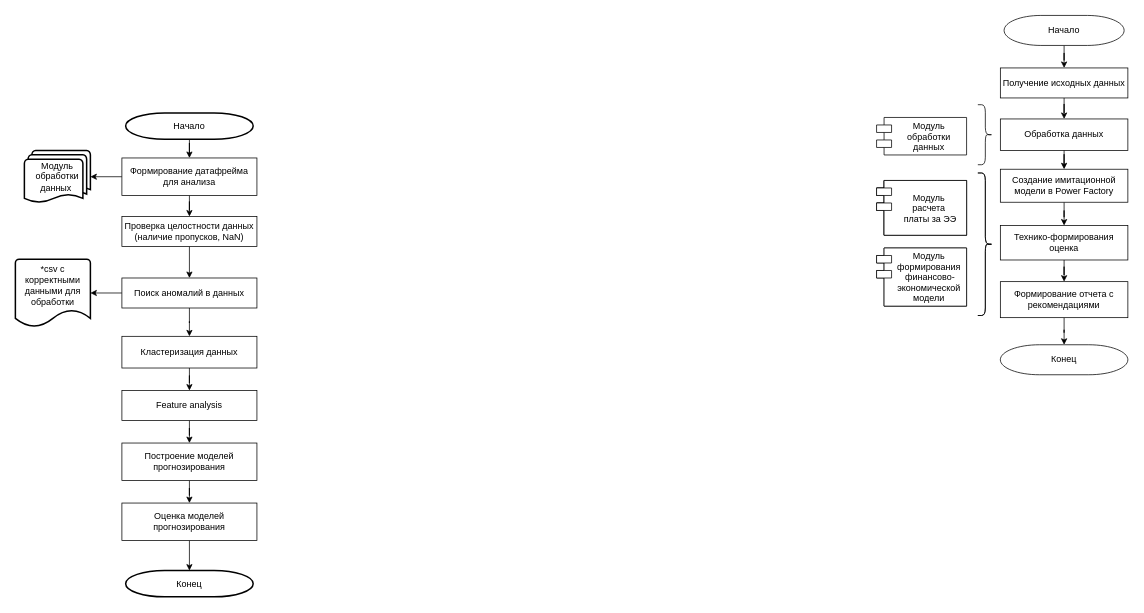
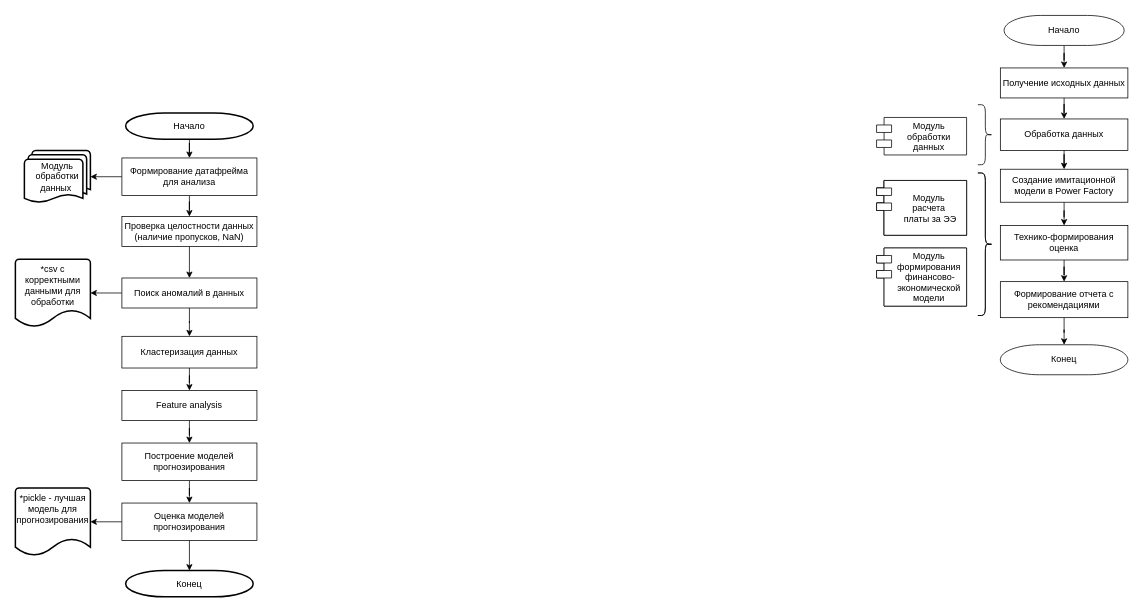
none -> (53, 522)
none -> (109, 522)
